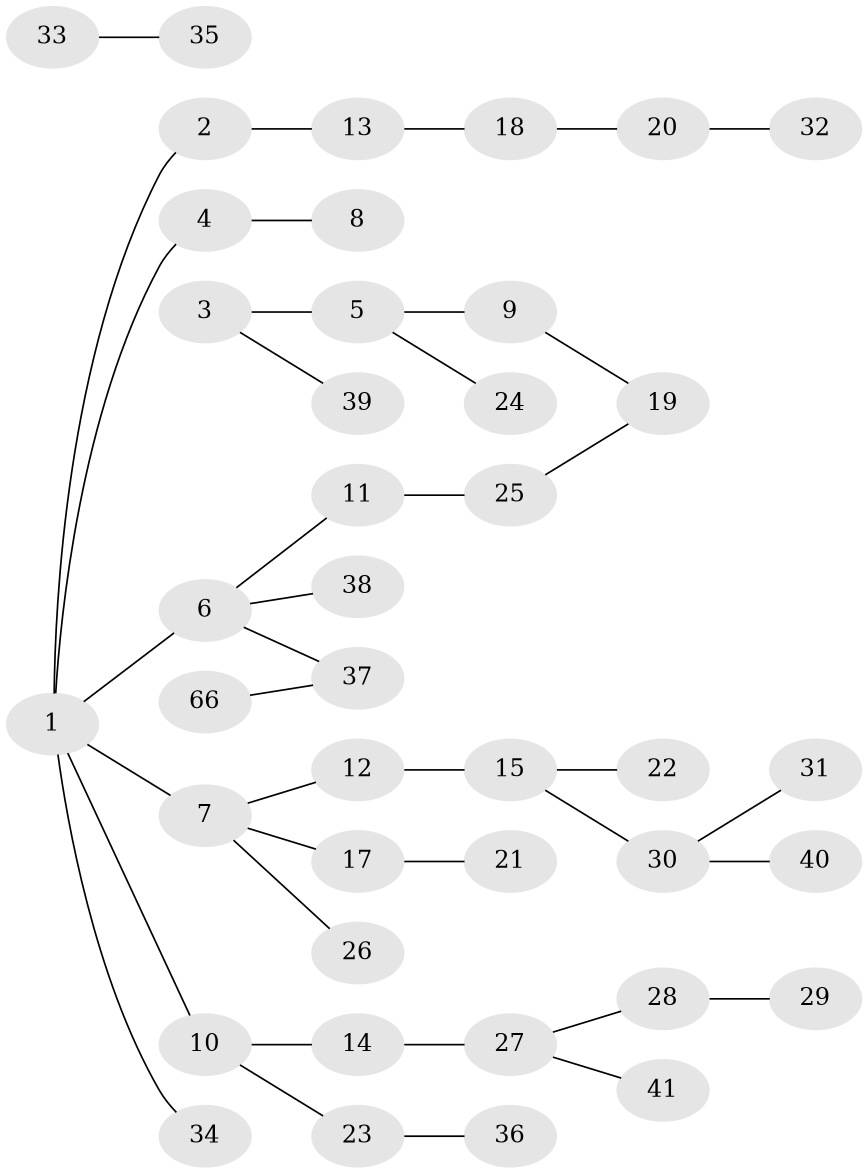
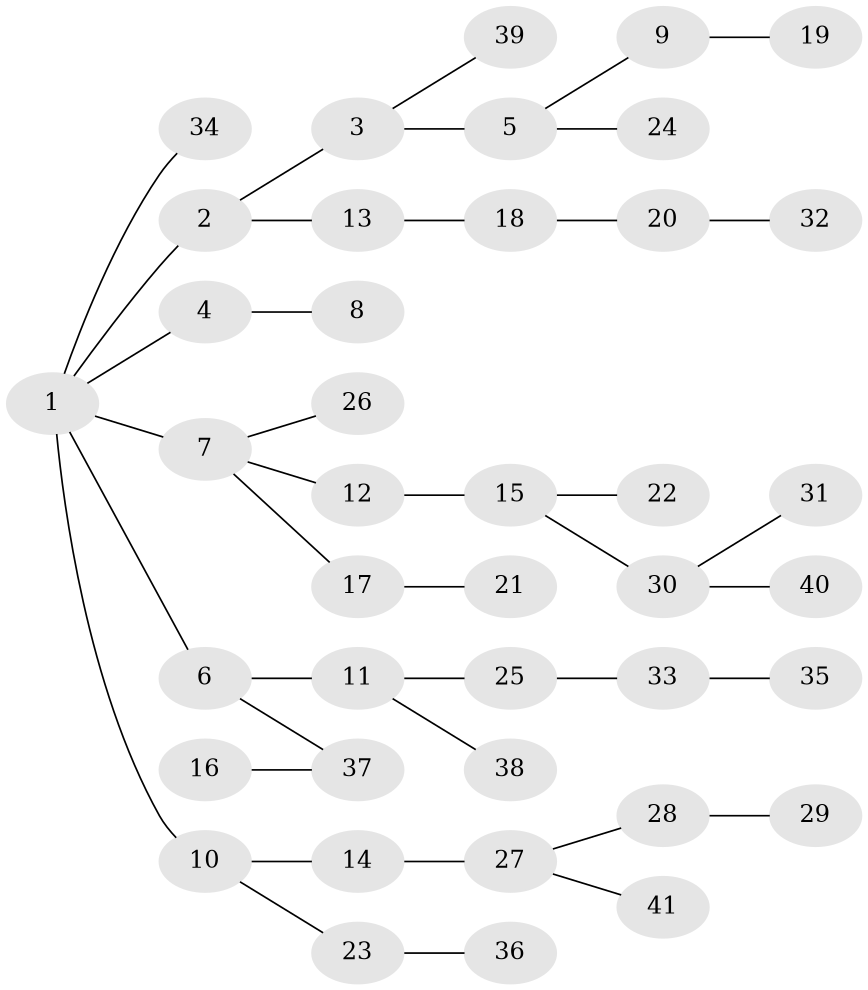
none -> (282, 175)
(587, 449) -> (587, 678)
(282, 599) -> (434, 724)
(205, 702) -> (205, 770)
